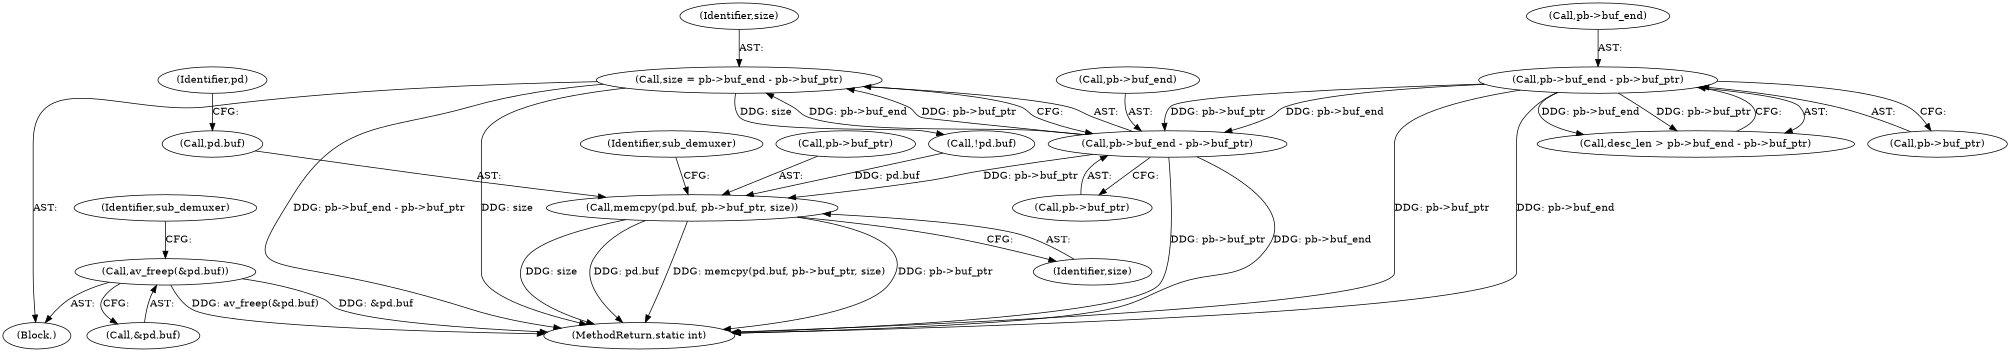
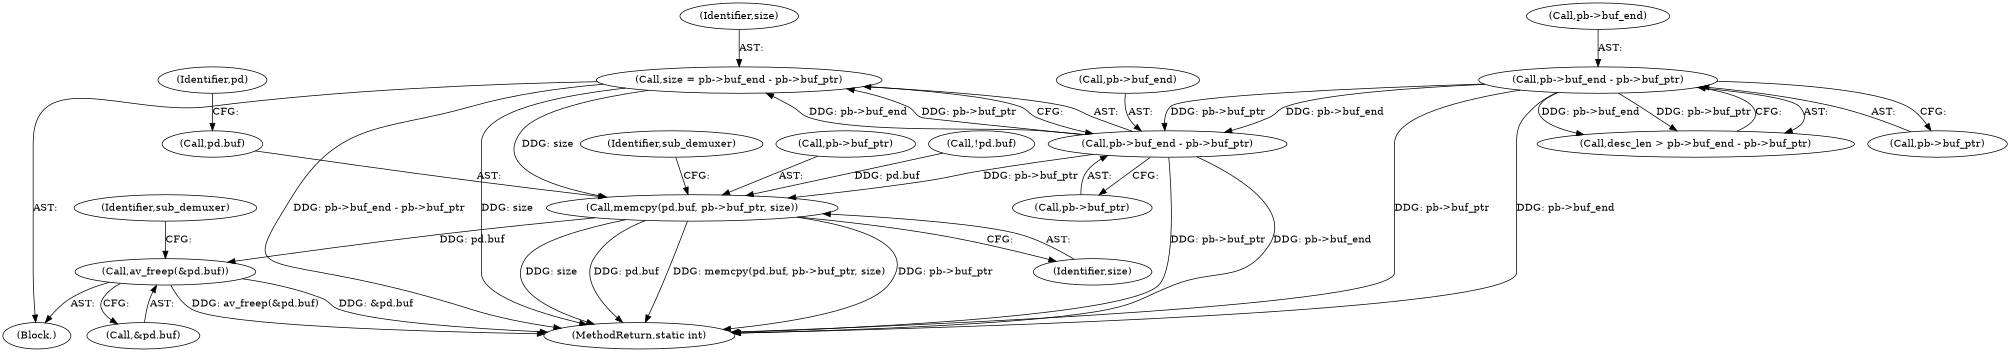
(825, 128) -> (526, 127)
none -> (415, 237)
